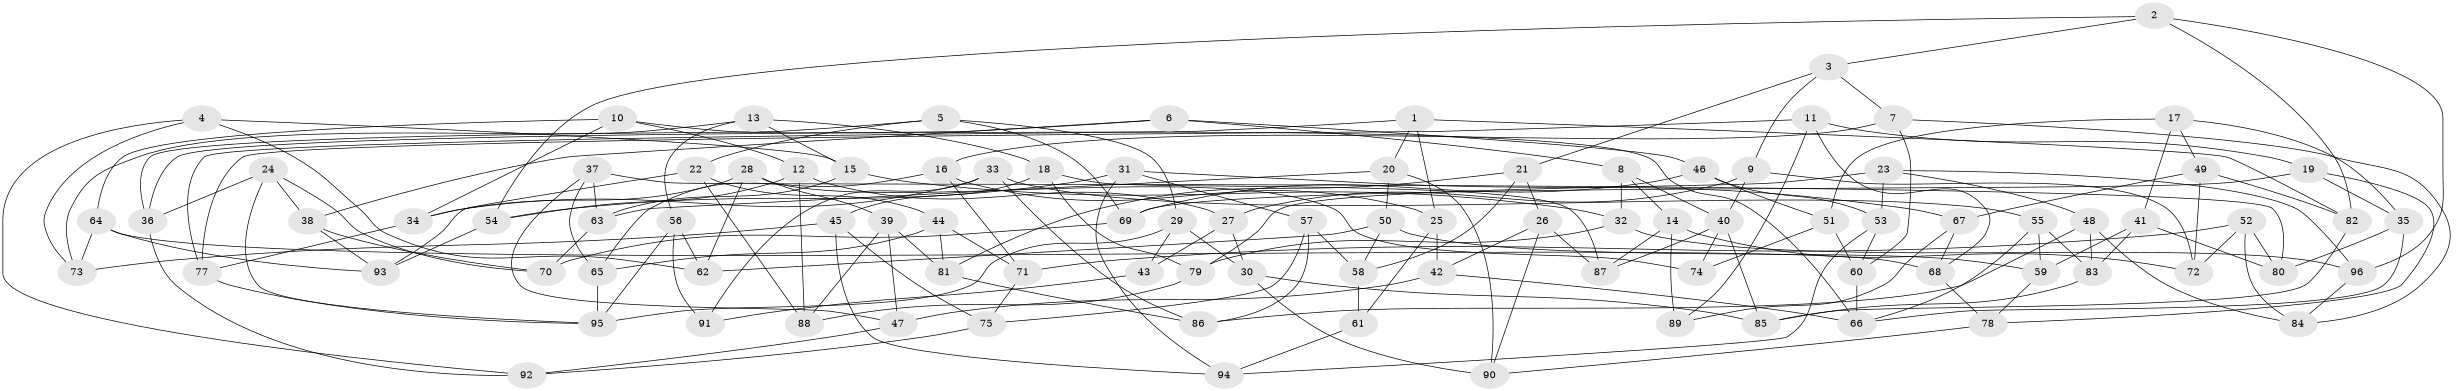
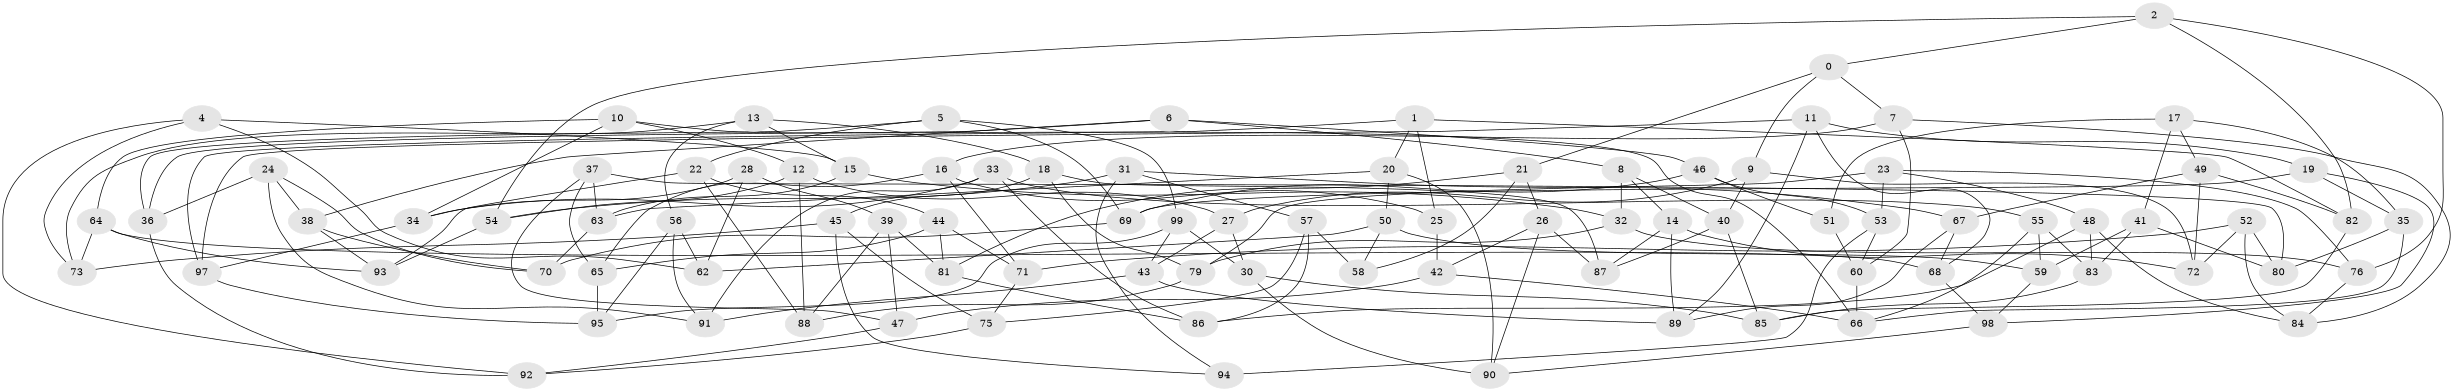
(1829, 67) -> (1829, 67)
(1177, 221) -> (1177, 221)
(202, 273) -> (202, 273)
(1697, 273) -> none
(2357, 273) -> (2357, 273)
(258, 285) -> (447, 307)
none -> (1431, 313)
(1359, 324) -> none
(1988, 324) -> (1988, 324)
